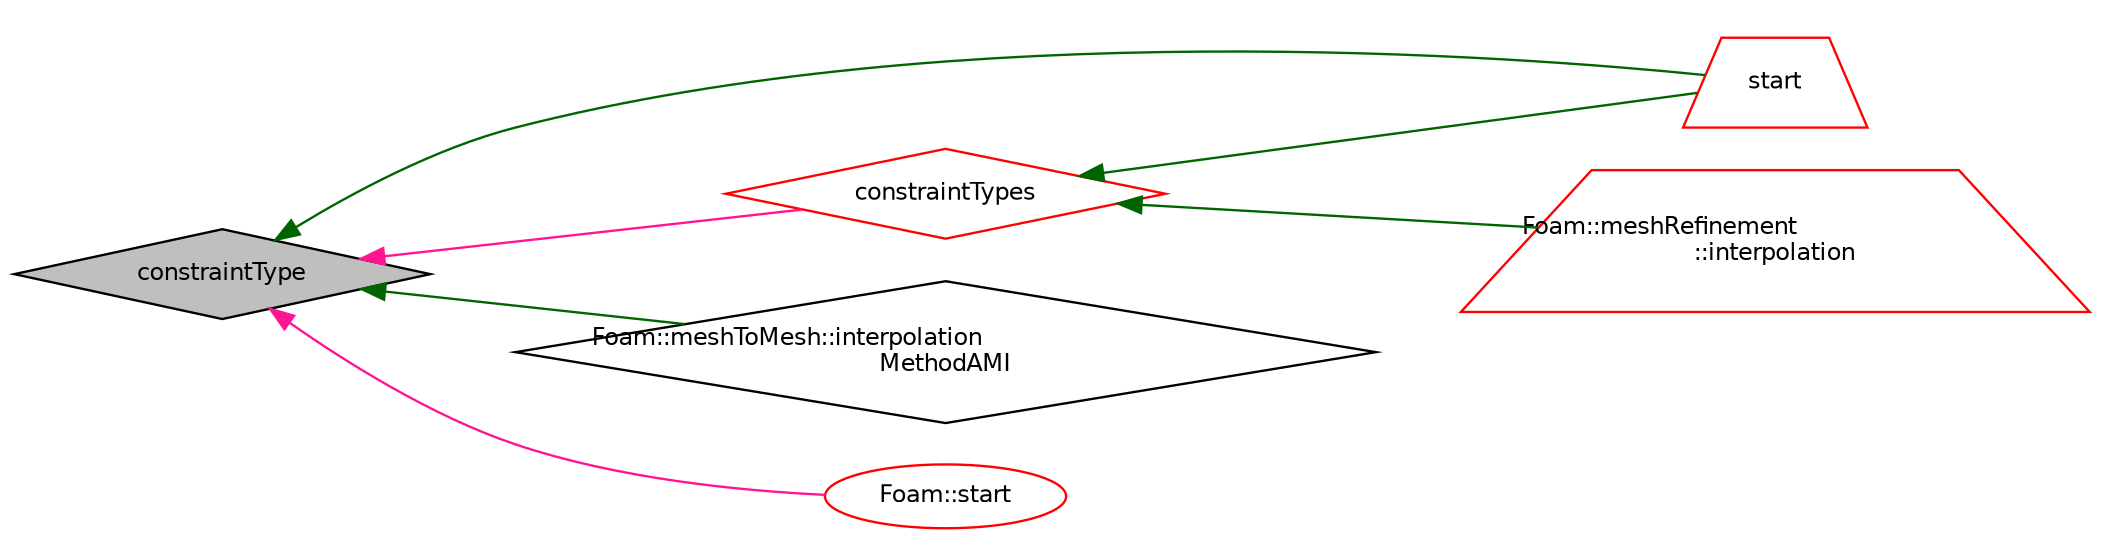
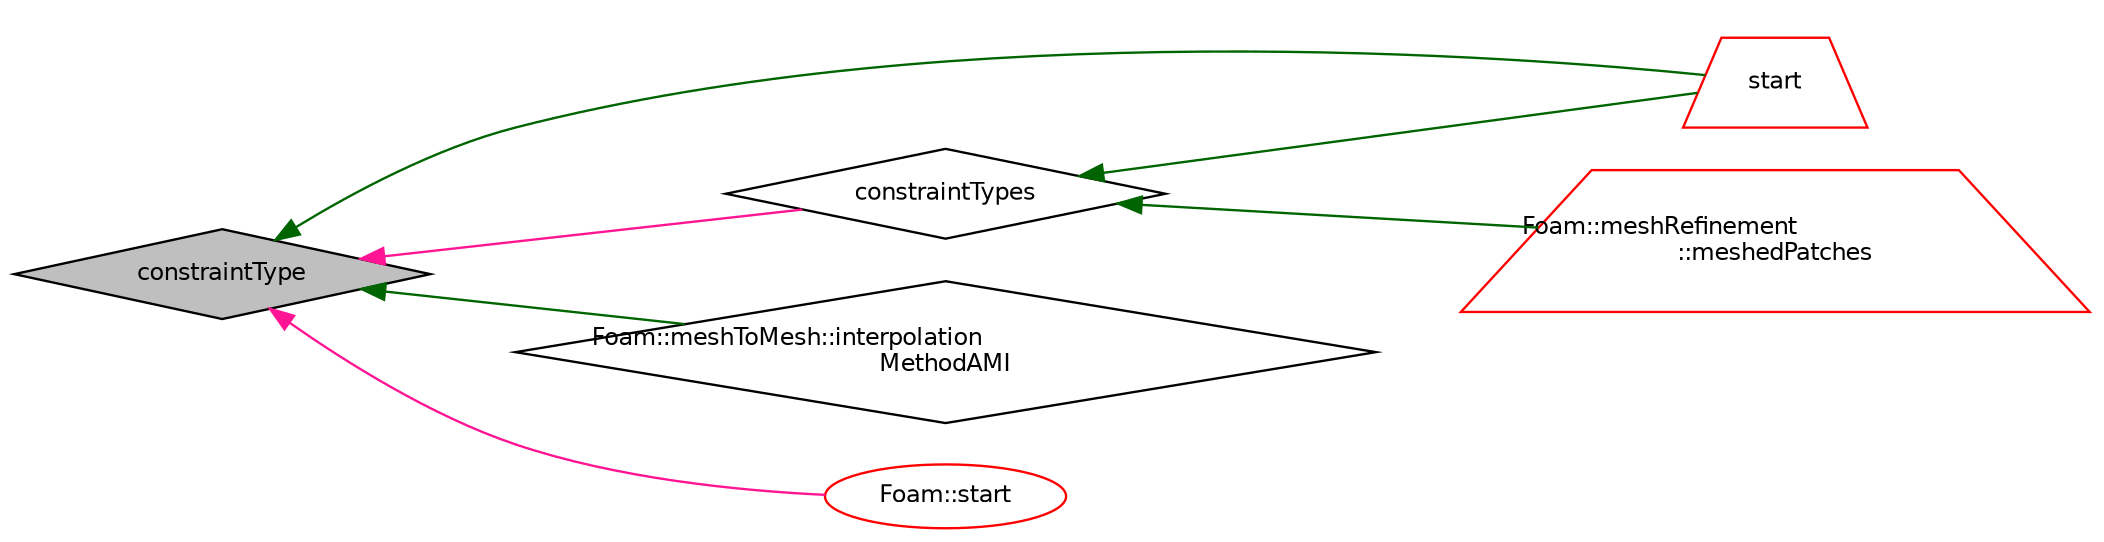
(946, 194) -> (946, 194)
(1775, 241) -> (1775, 241)
